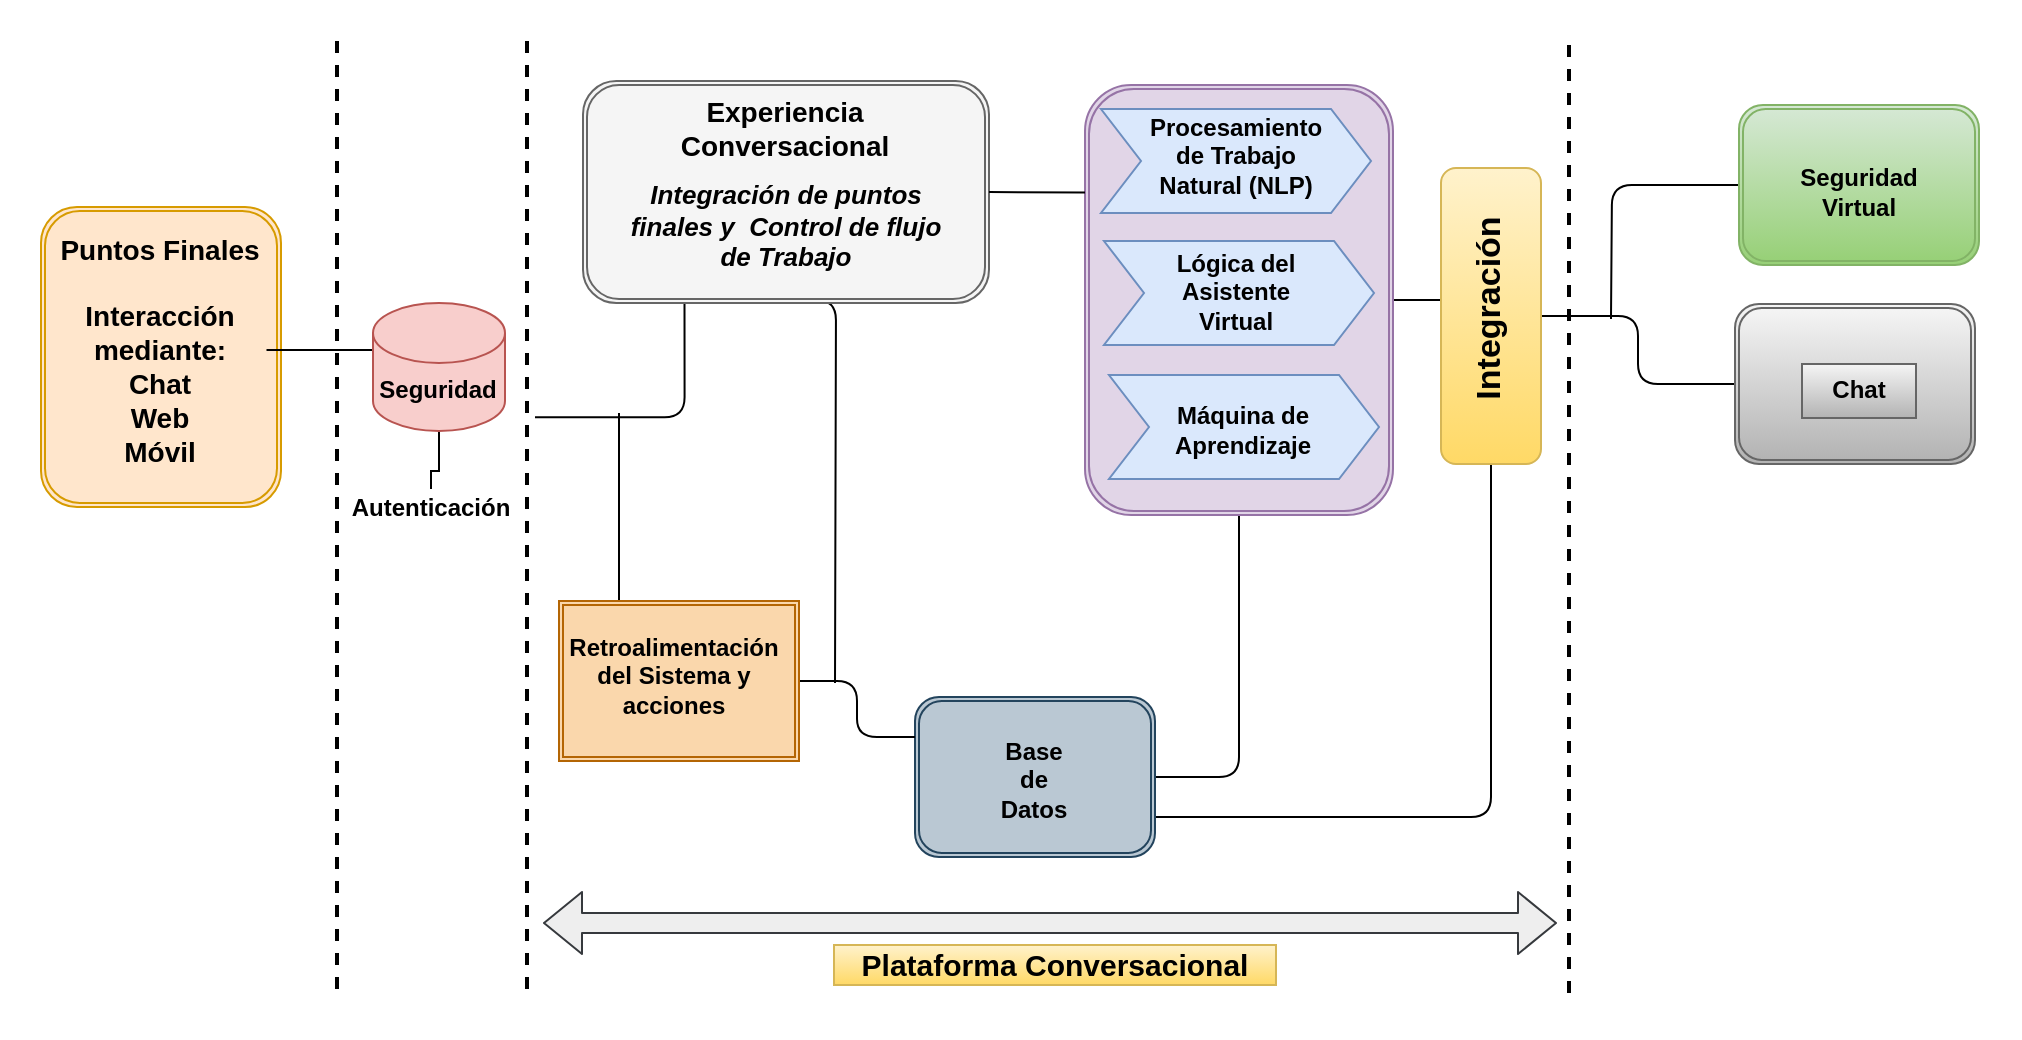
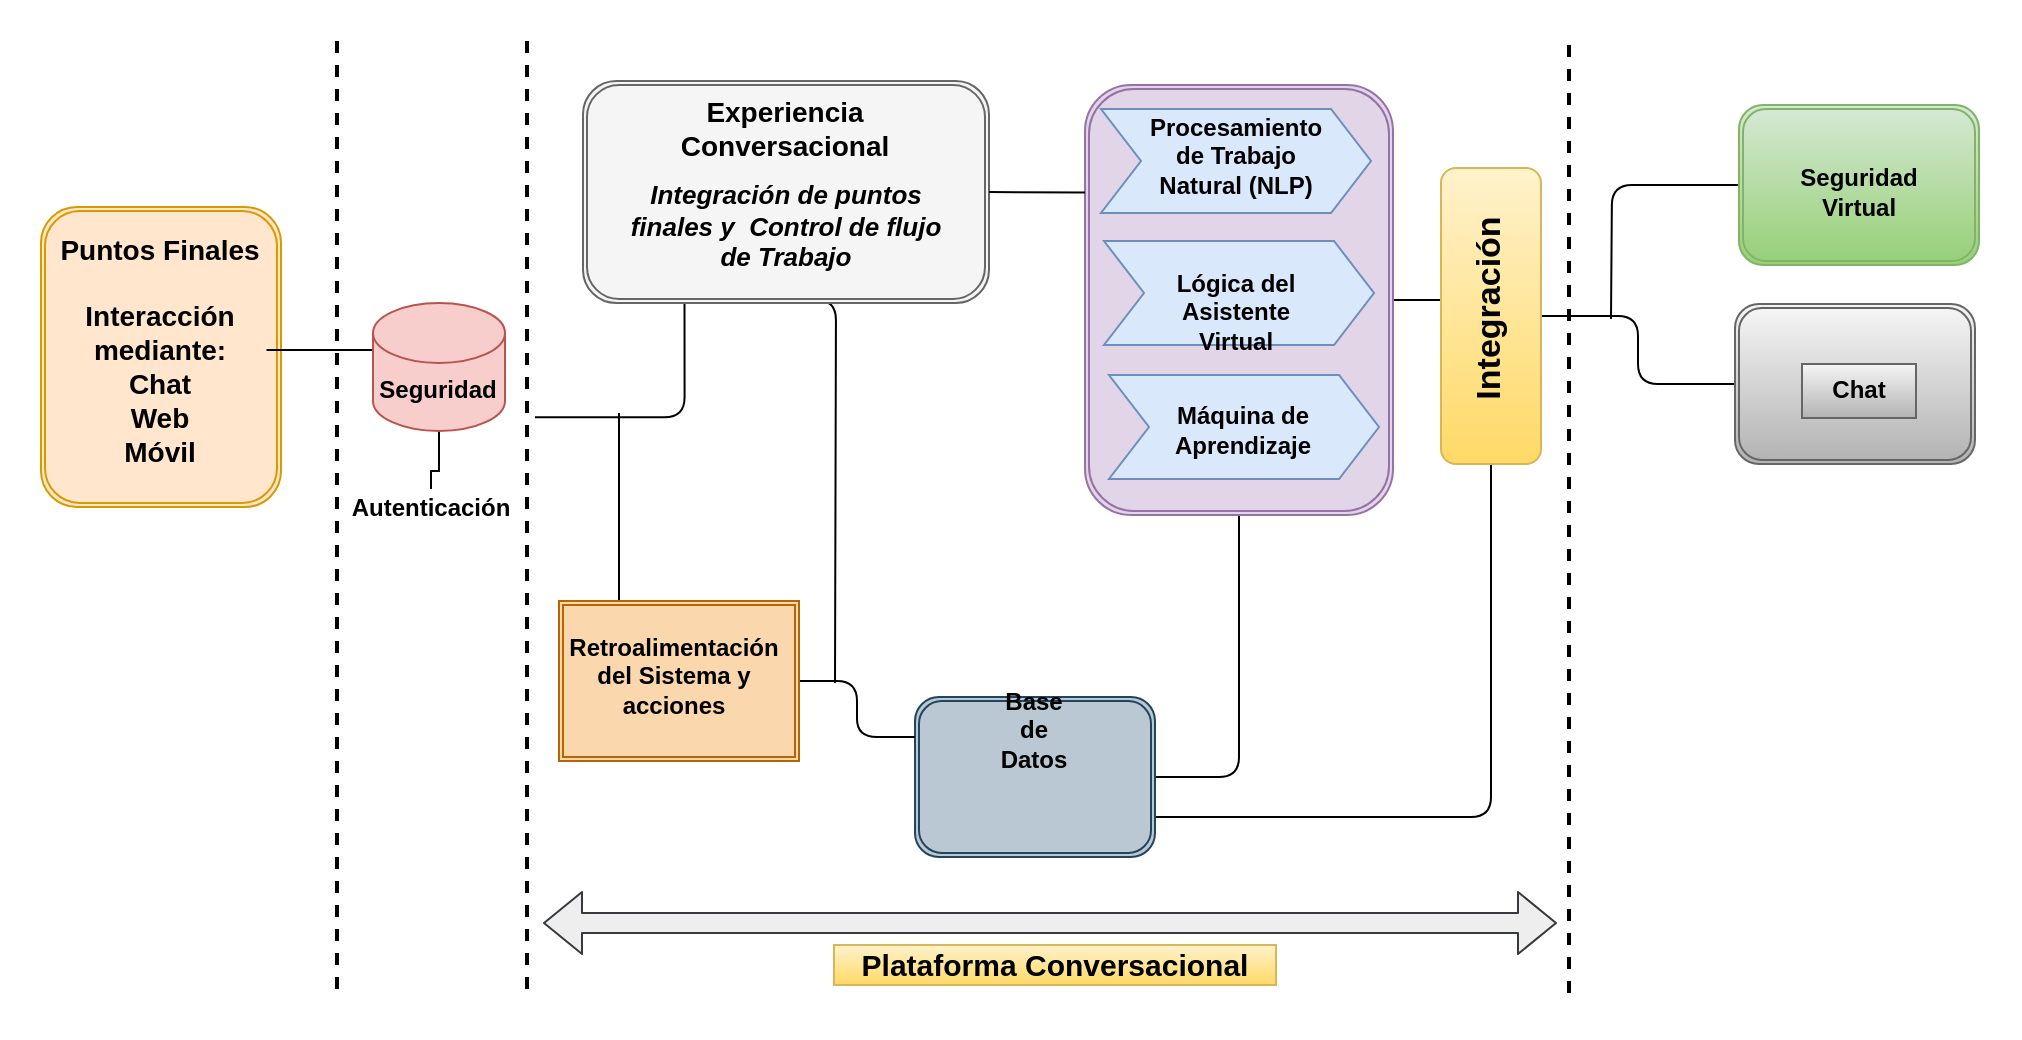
(1236, 293) -> (1236, 313)
(1035, 781) -> (1035, 731)
